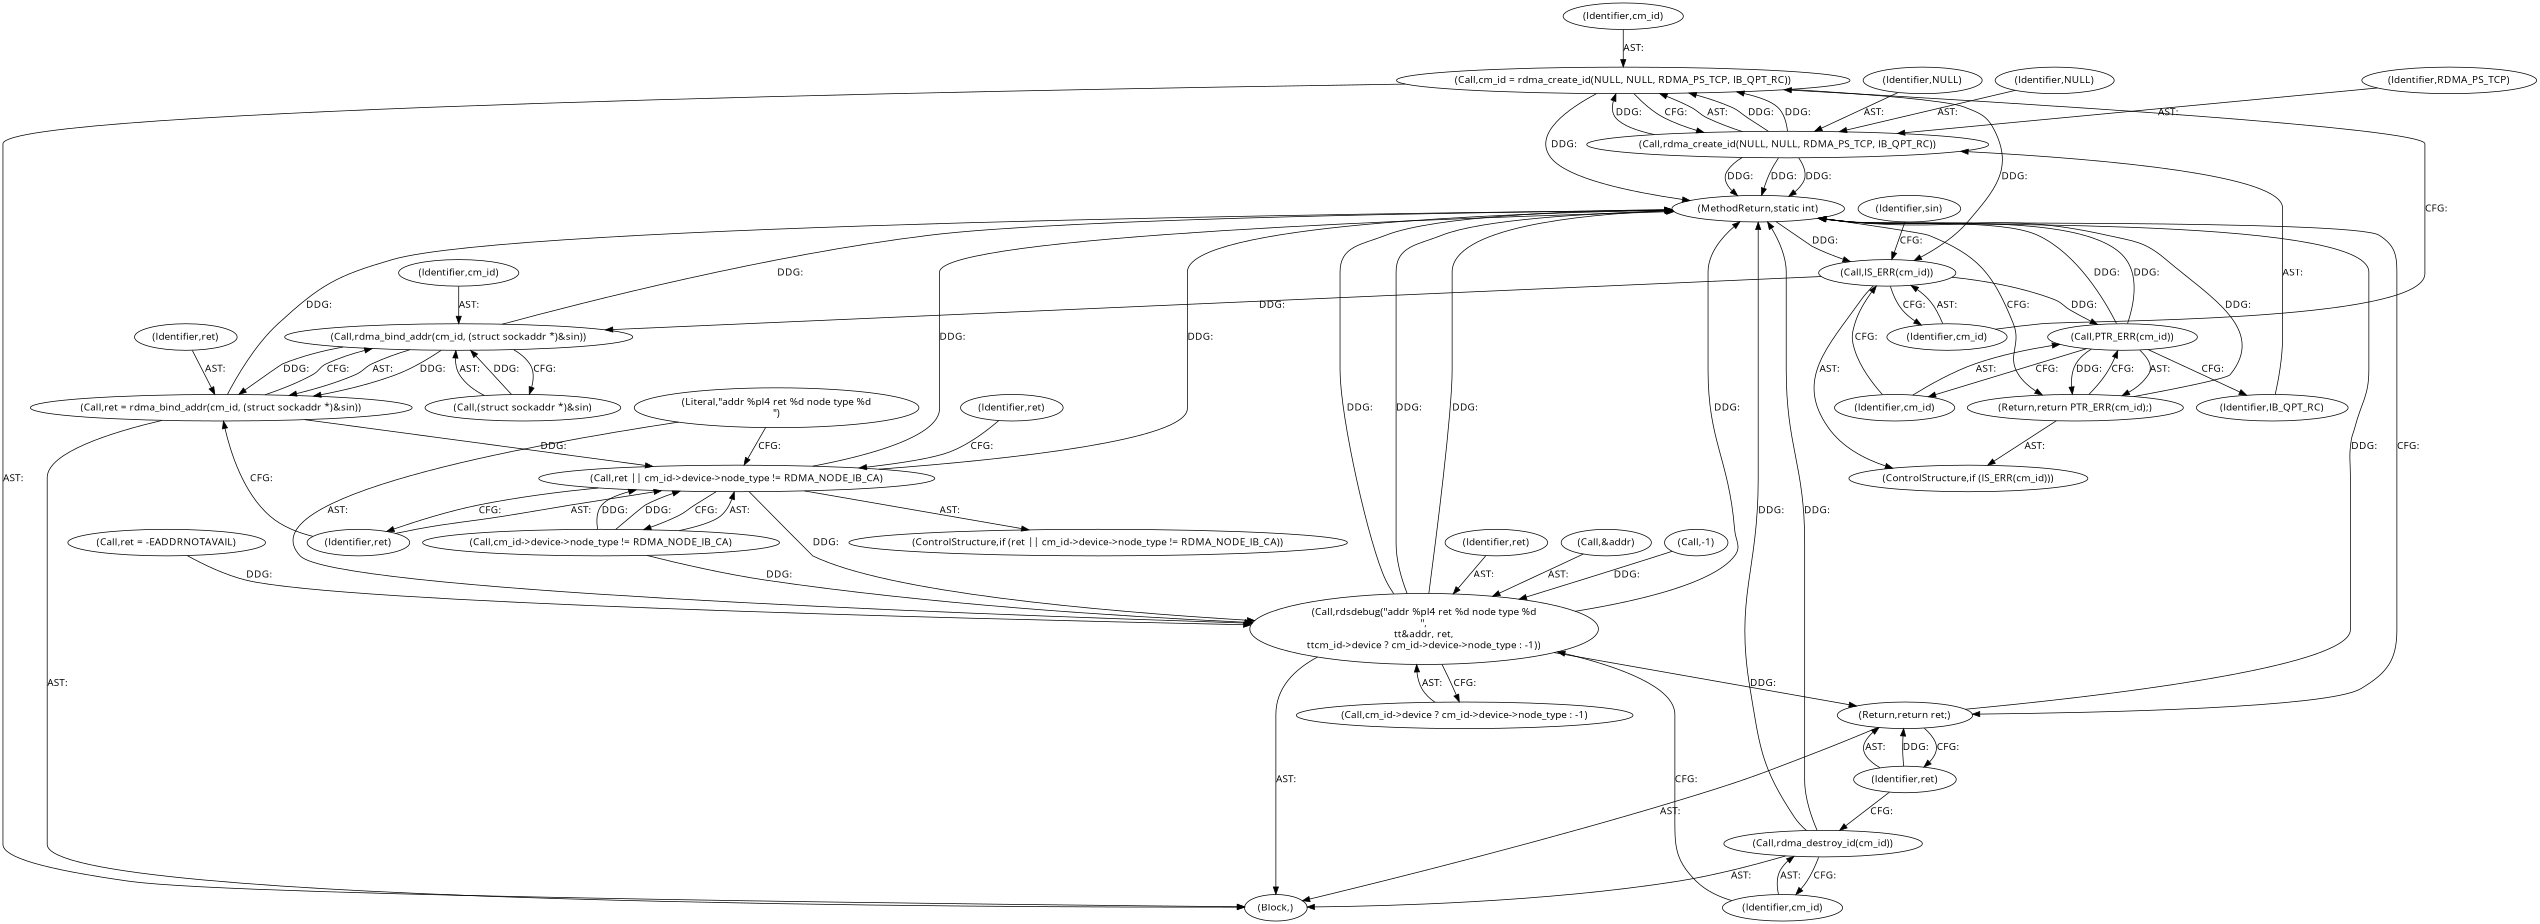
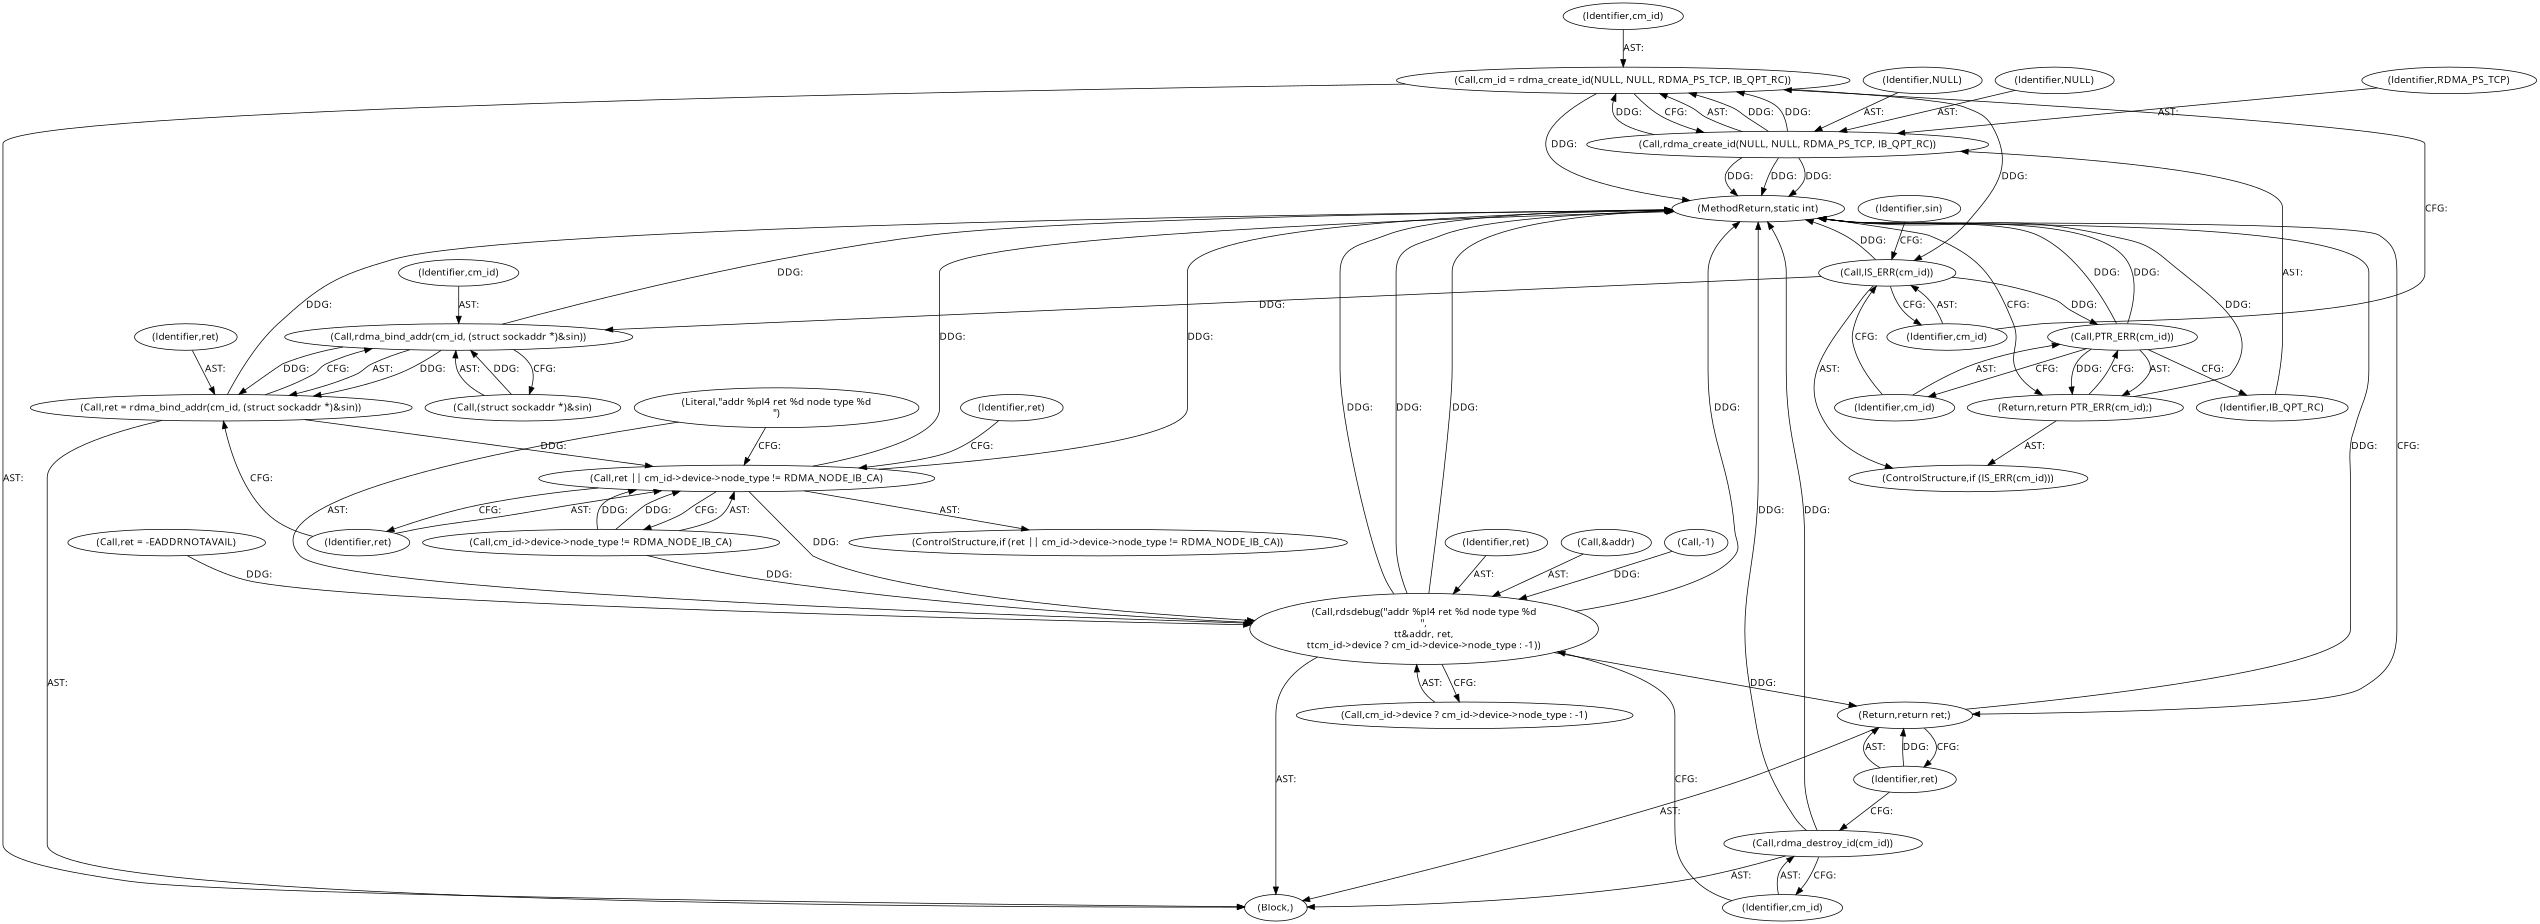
(1808, 244) -> (1847, 237)
